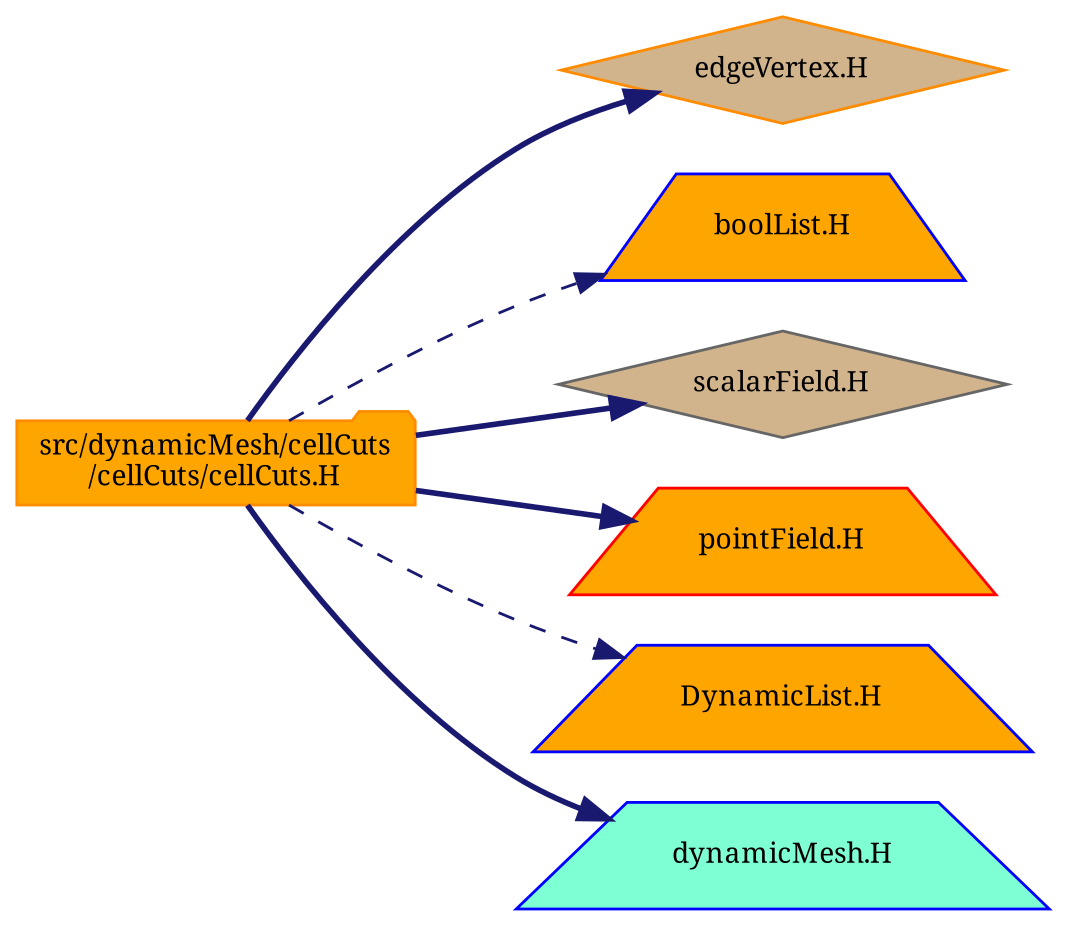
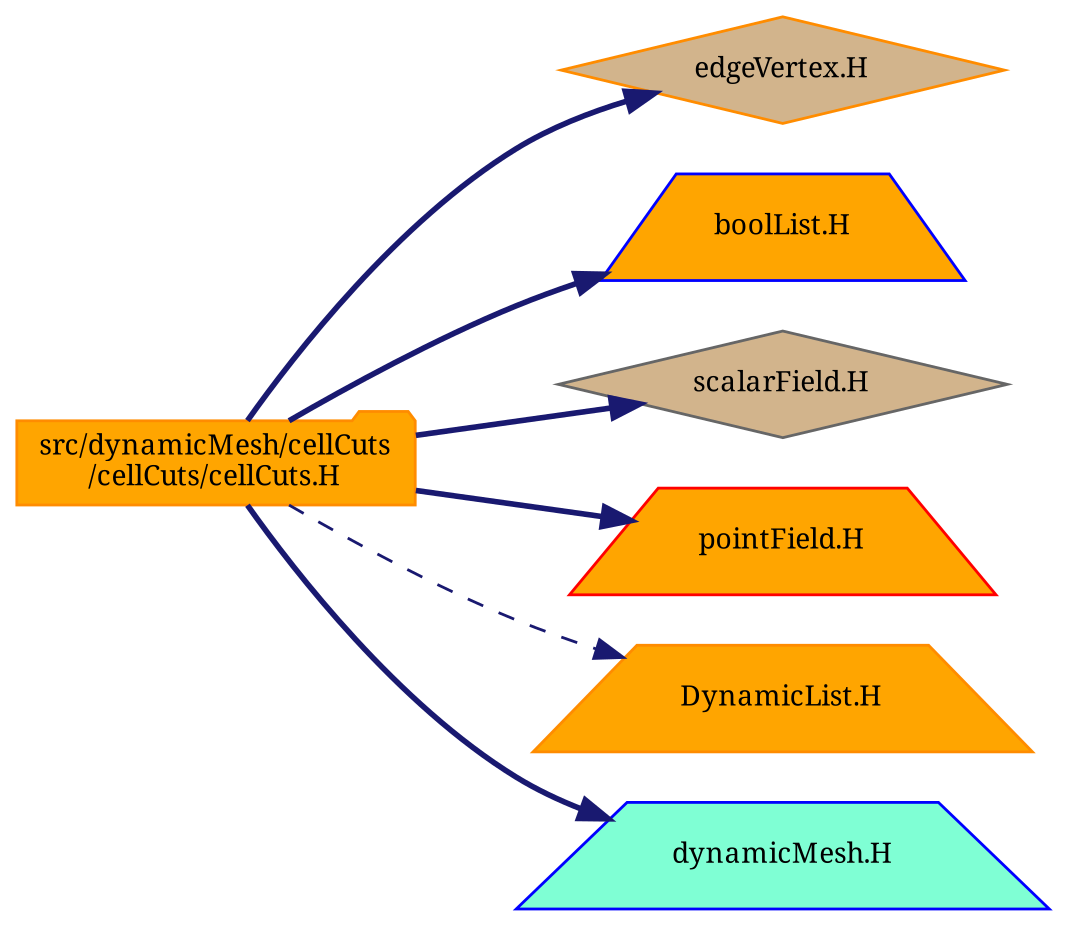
(430, 345) -> (430, 345)
(783, 699) -> (783, 699)
